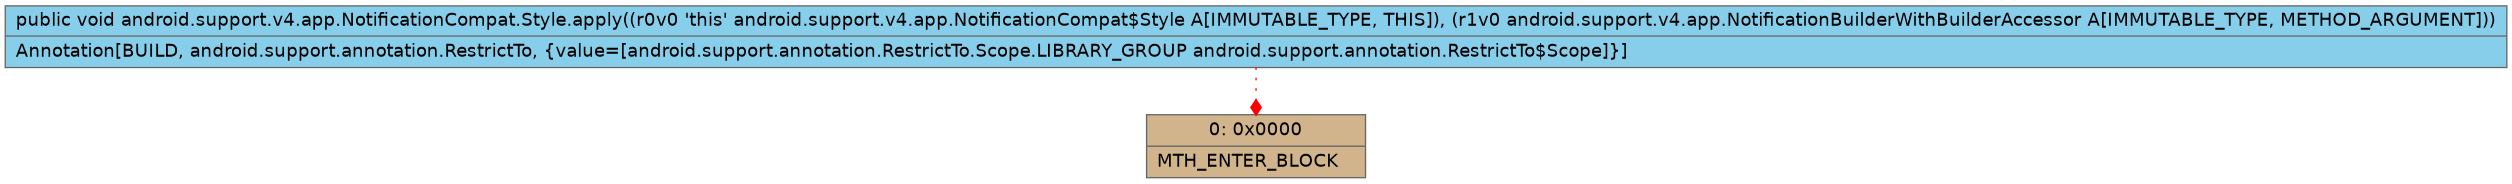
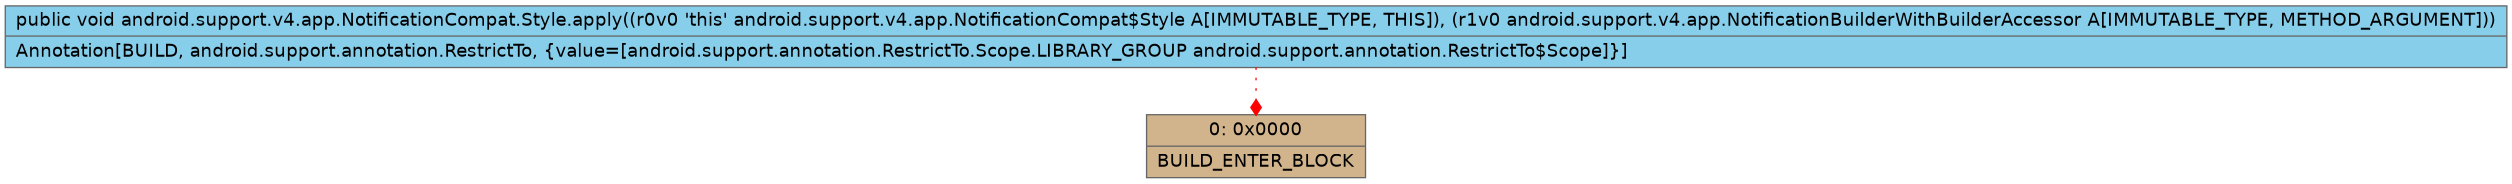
(1248, 161) -> (1256, 161)
